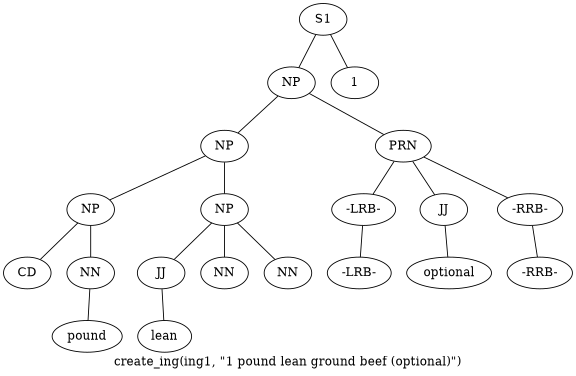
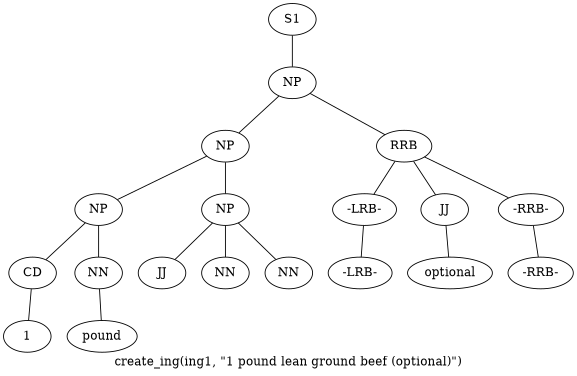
(339, 51) -> (30, 305)
(403, 146) -> (404, 146)
(165, 336) -> none
